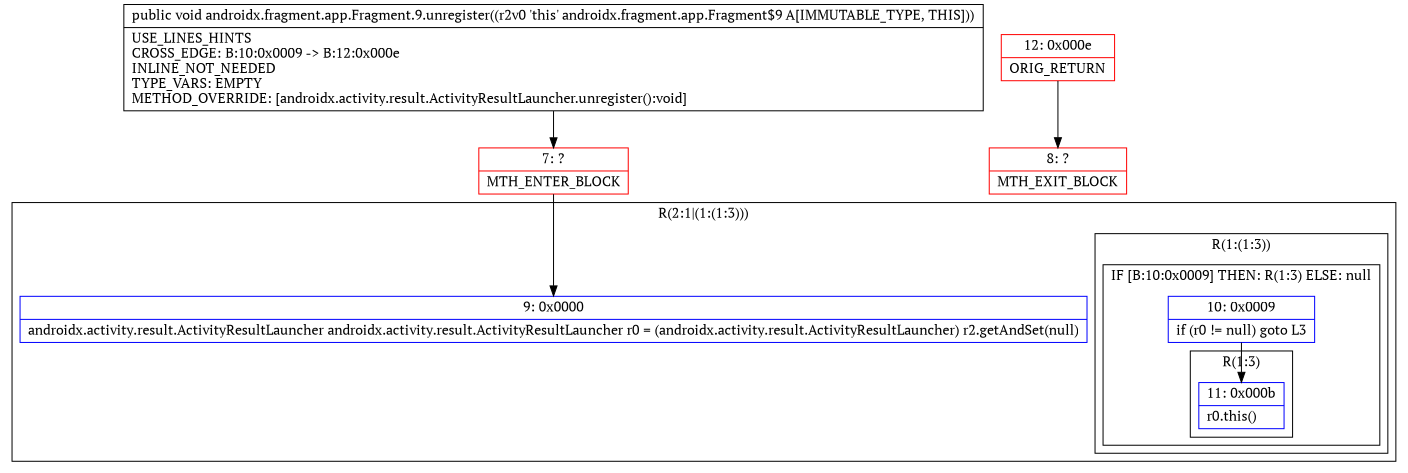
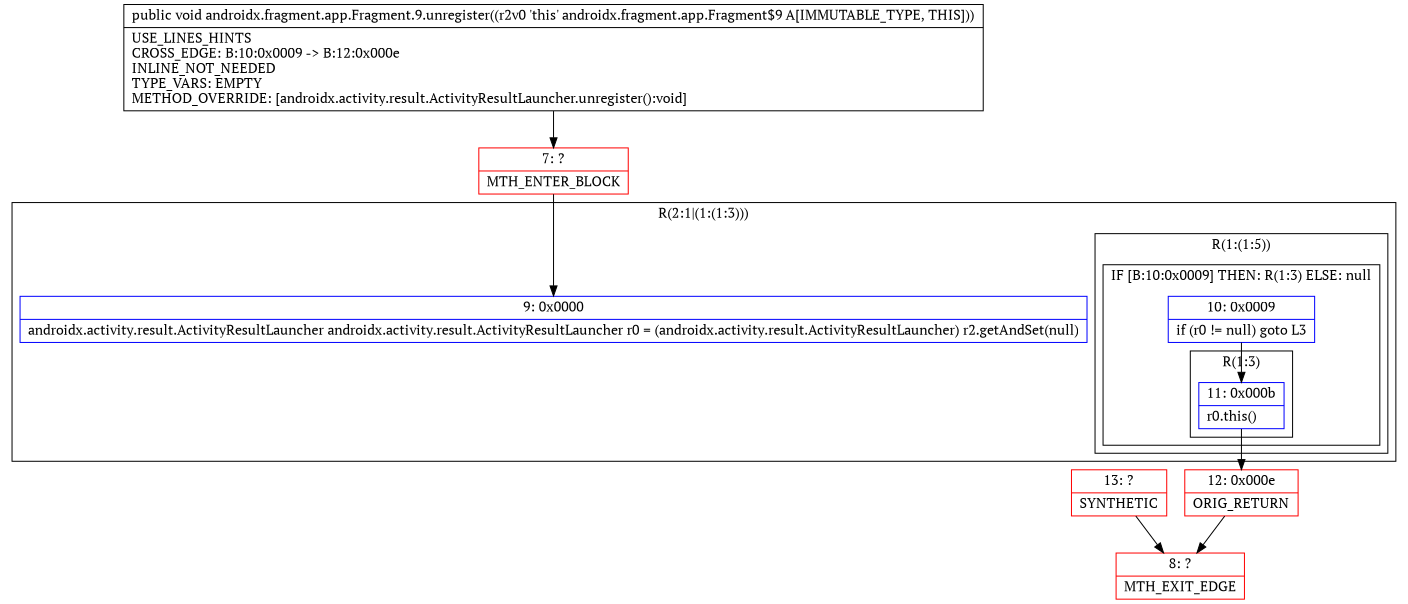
(1058, 182) -> (1180, 587)
(1241, 245) -> (1241, 245)
none -> (1241, 444)
none -> (1119, 493)
